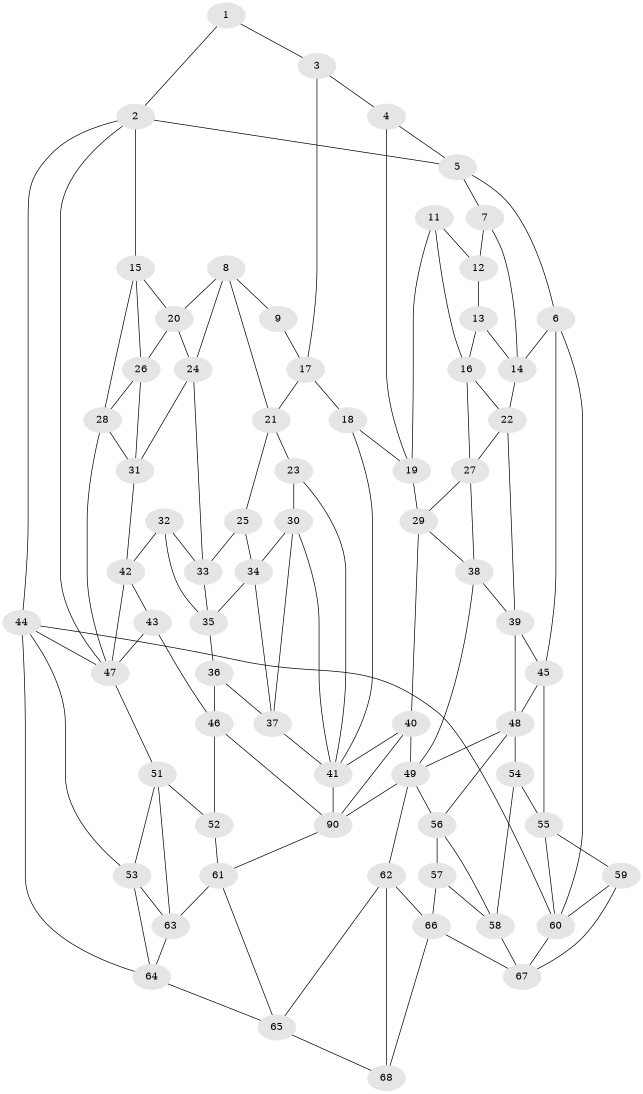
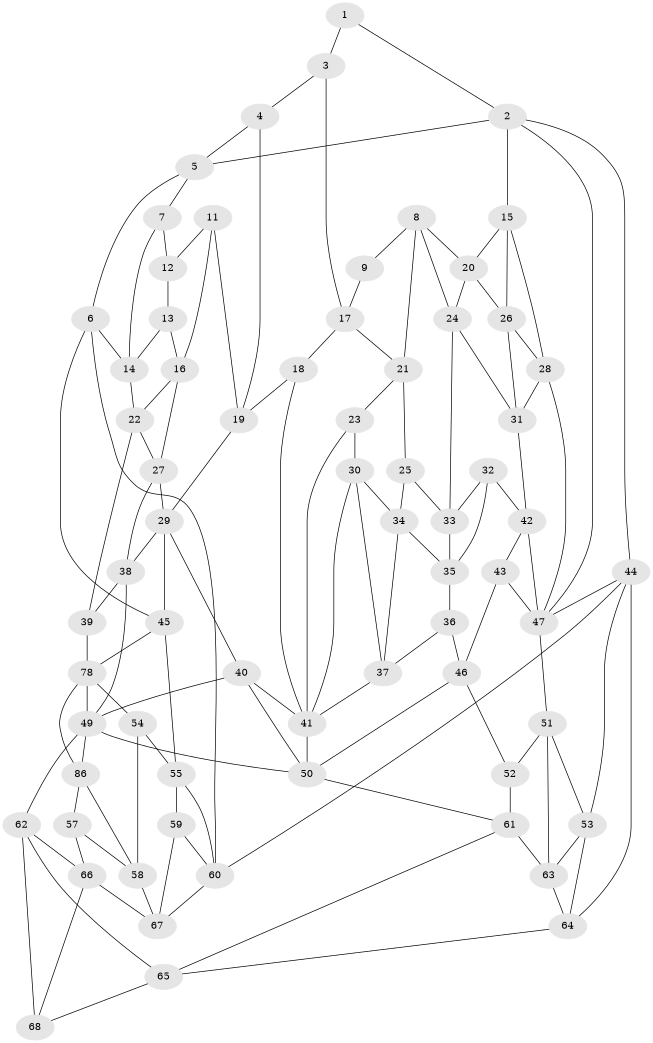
(530, 648) -> (164, 572)
(515, 724) -> (87, 673)
(333, 825) -> (307, 774)
(437, 825) -> (81, 774)
